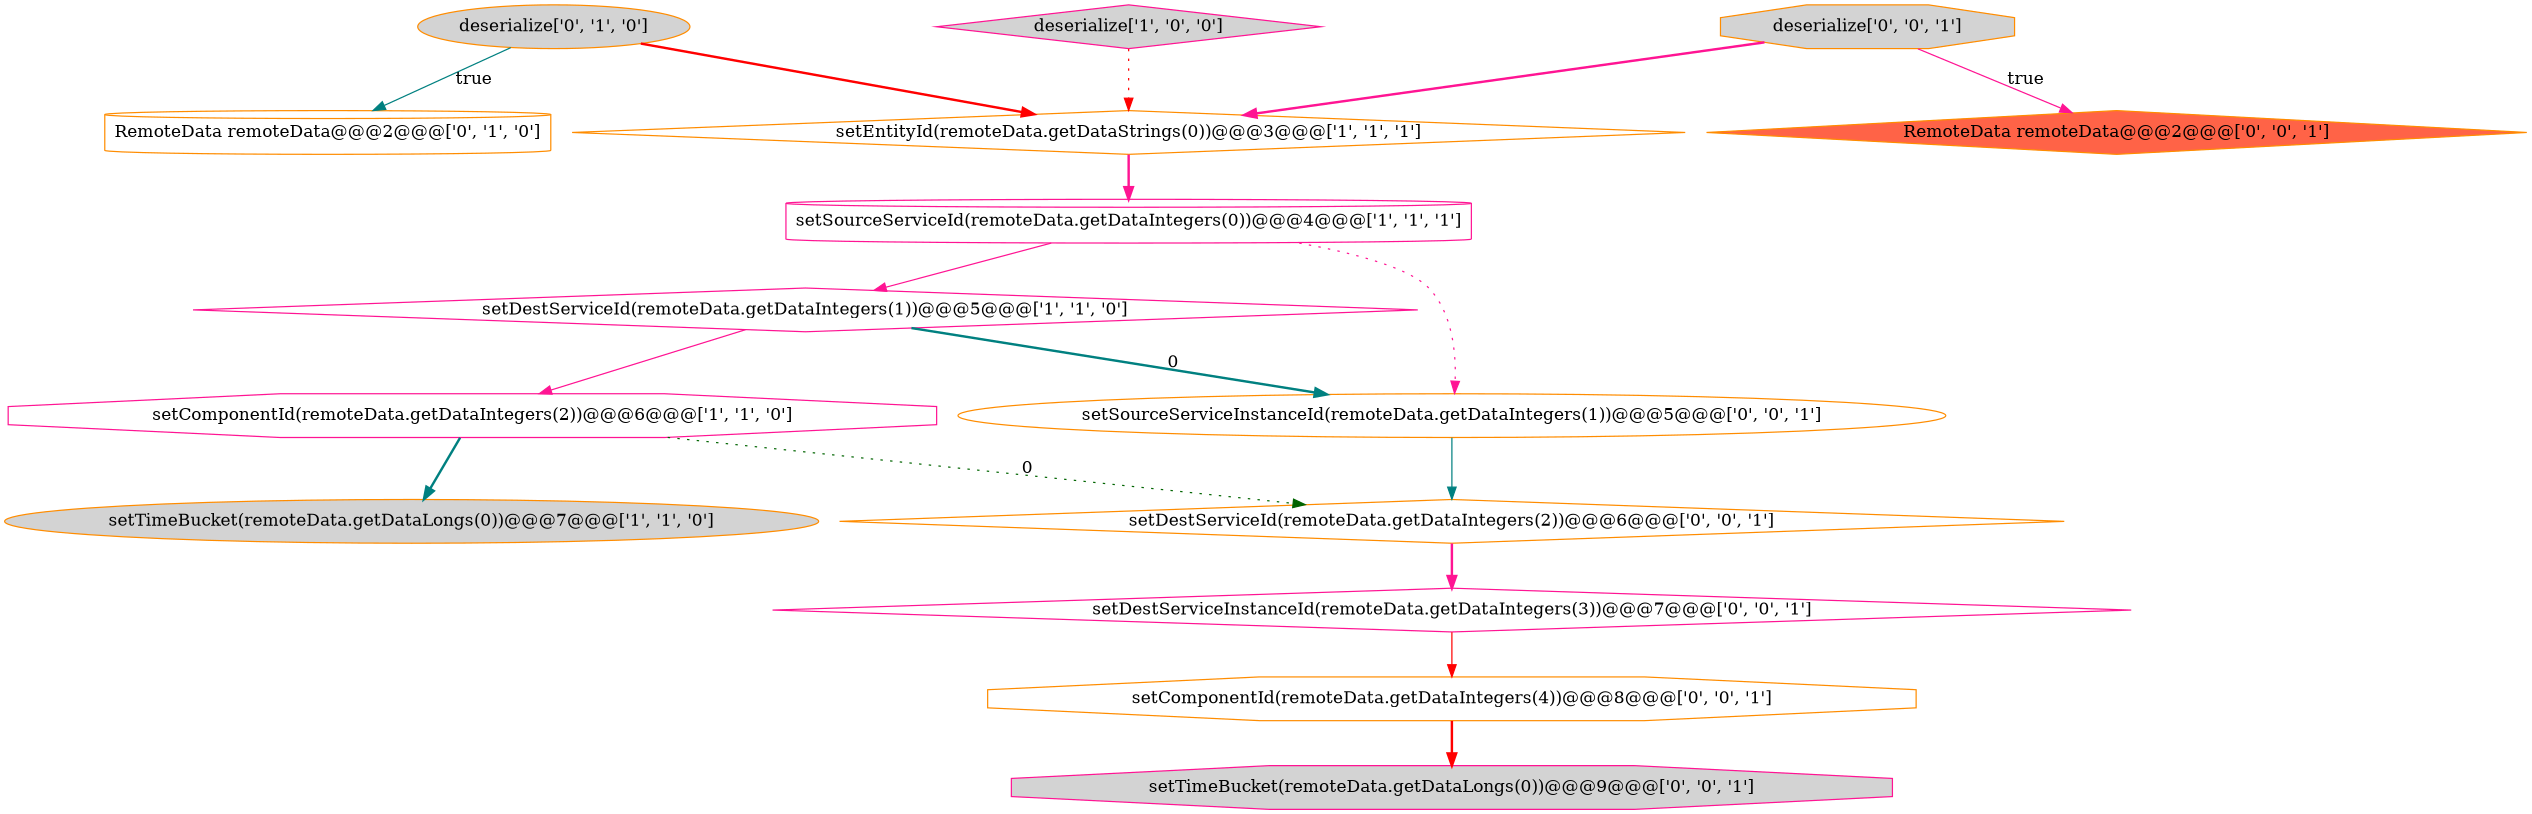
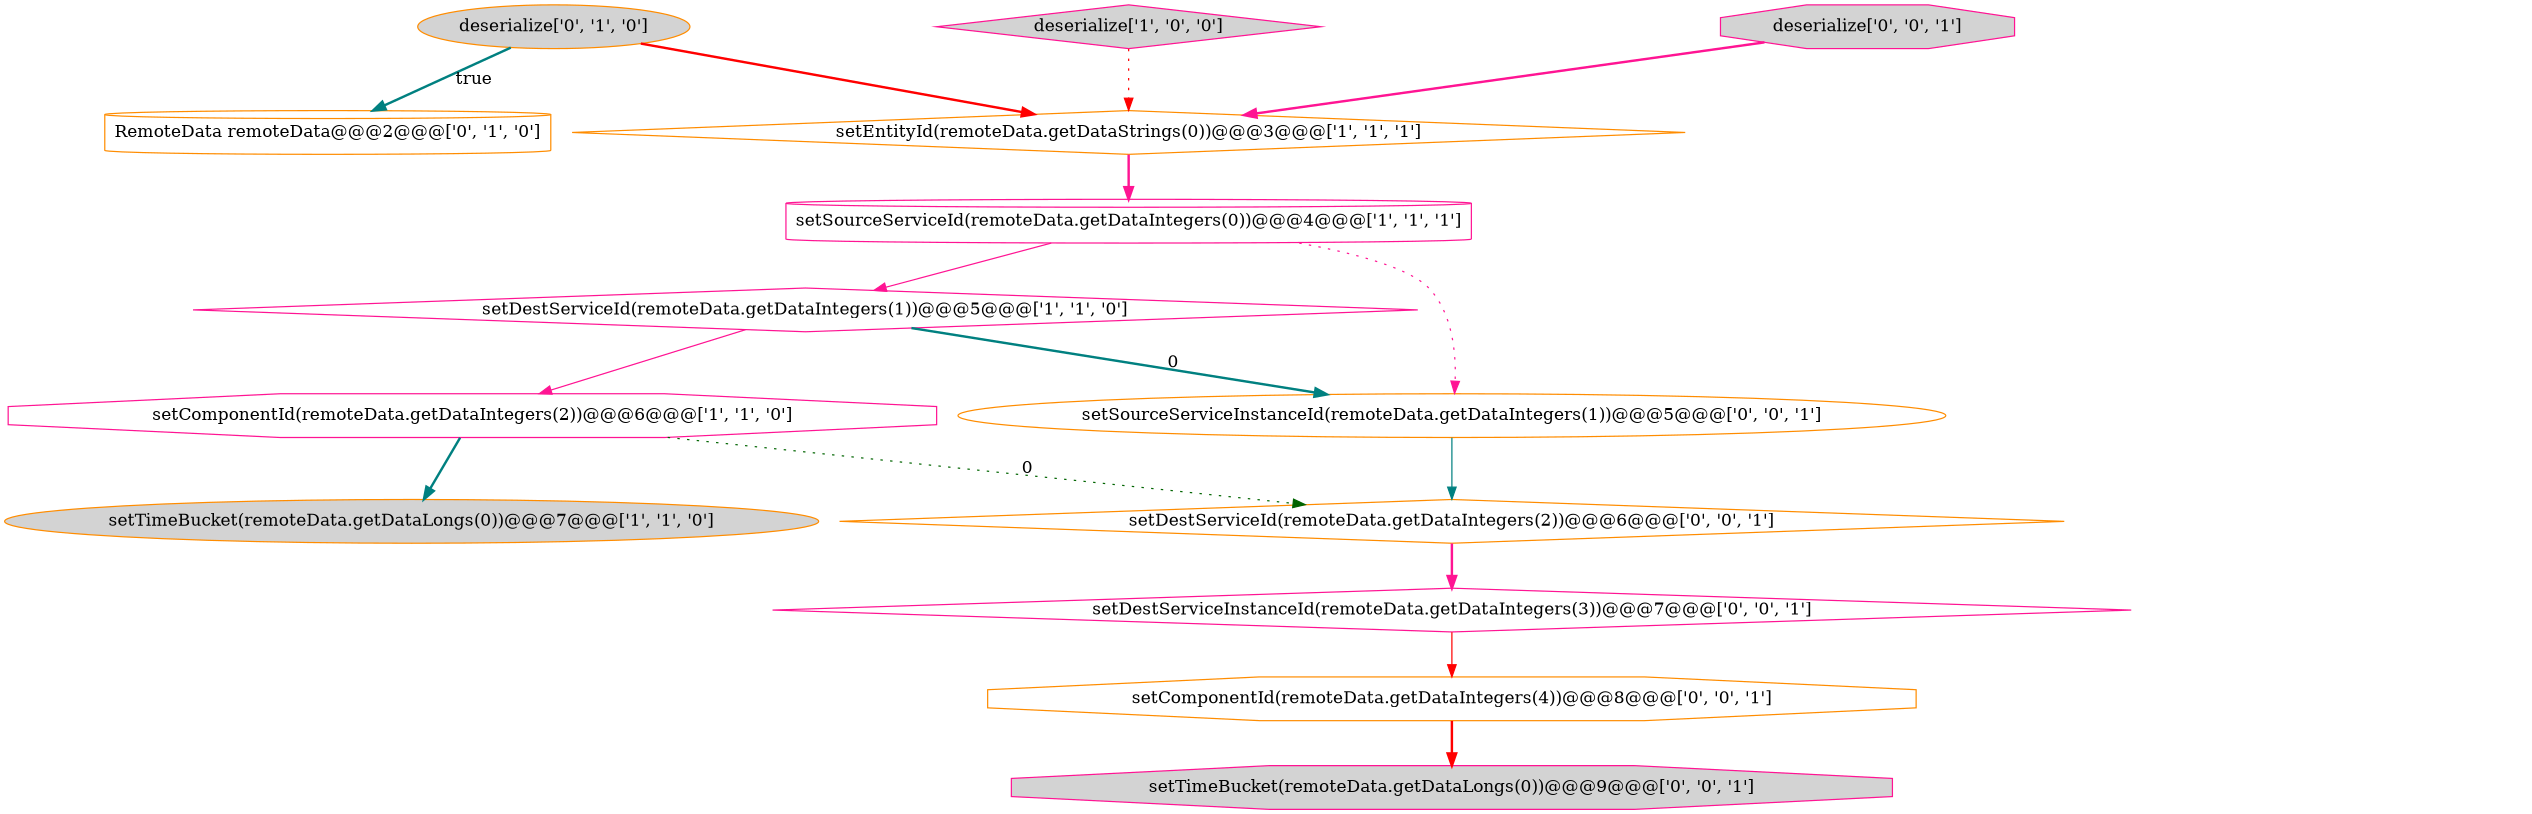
(1868, 27) -> (1868, 27)
(448, 77) -> (448, 77)
(2117, 132) -> none
